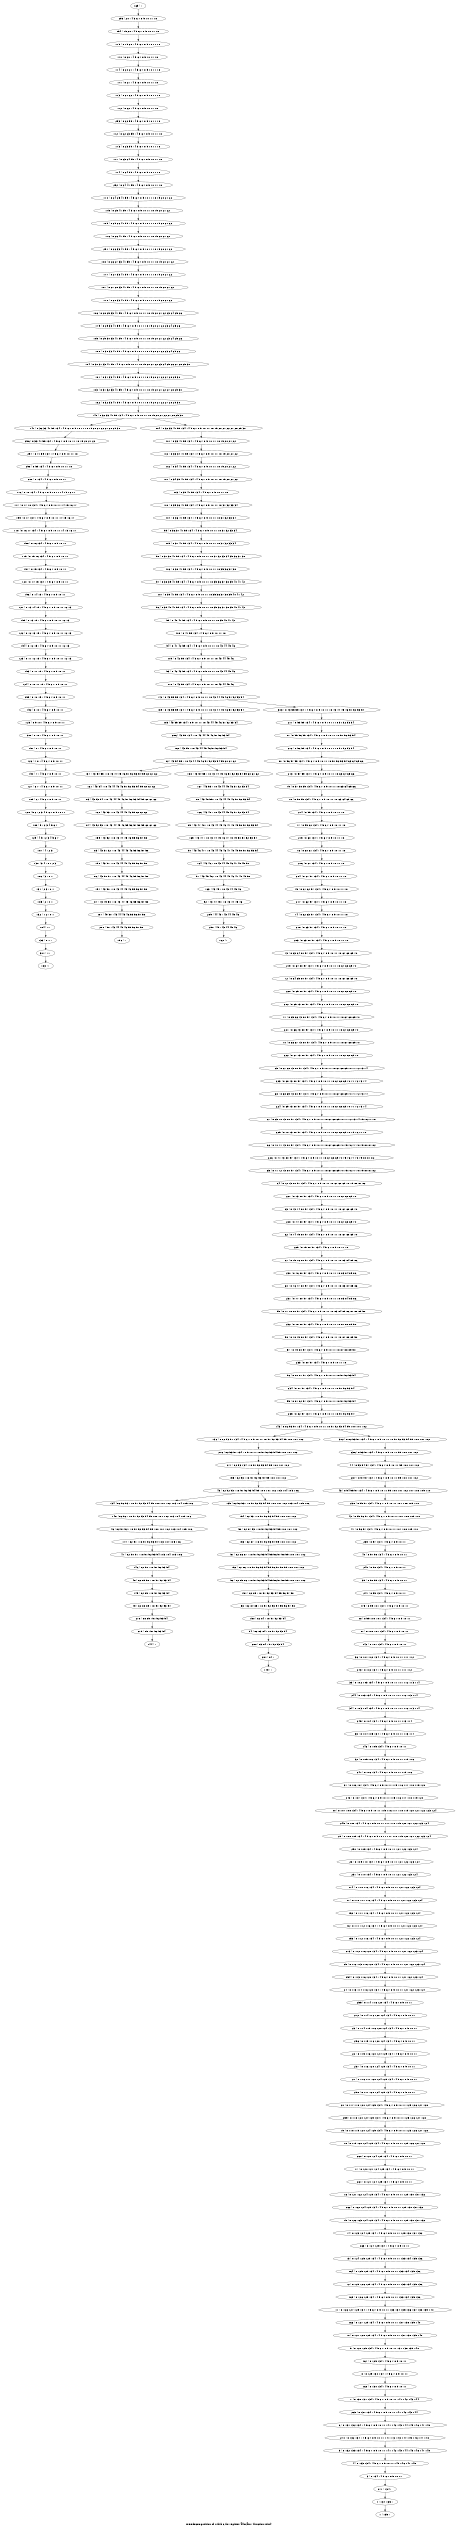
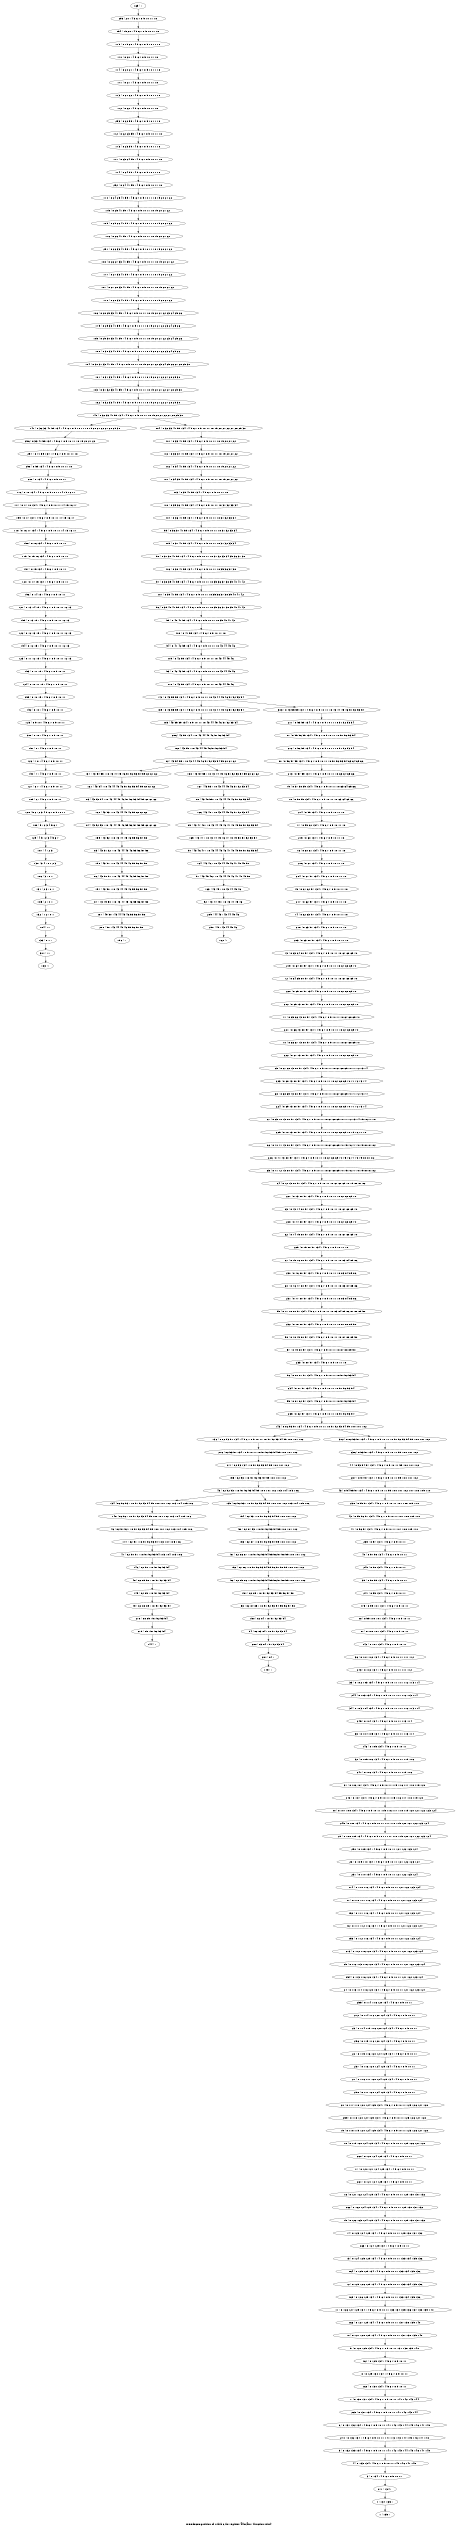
(385, 2328) -> none
